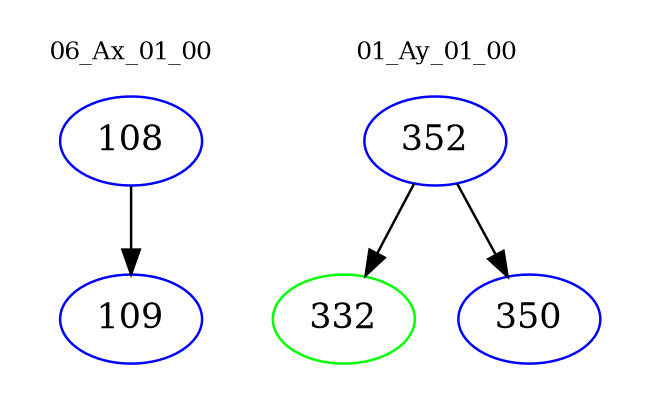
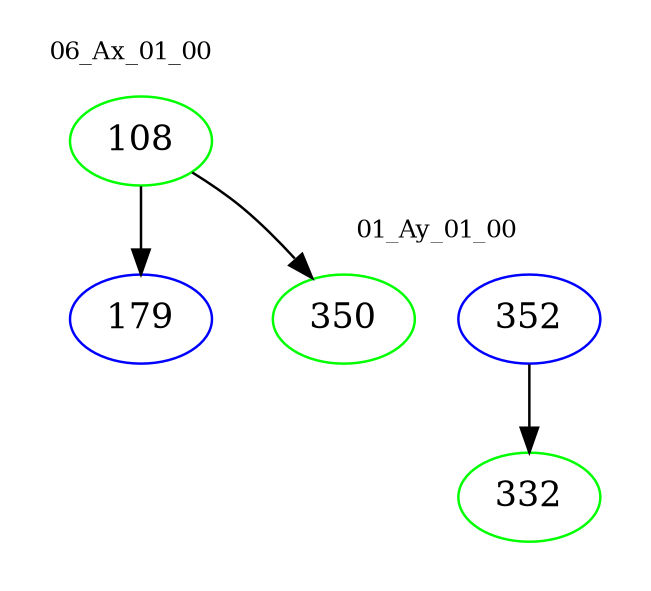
(131, 141) -> (141, 141)
(476, 219) -> (269, 232)
(131, 319) -> (141, 319)
(529, 319) -> (344, 319)
